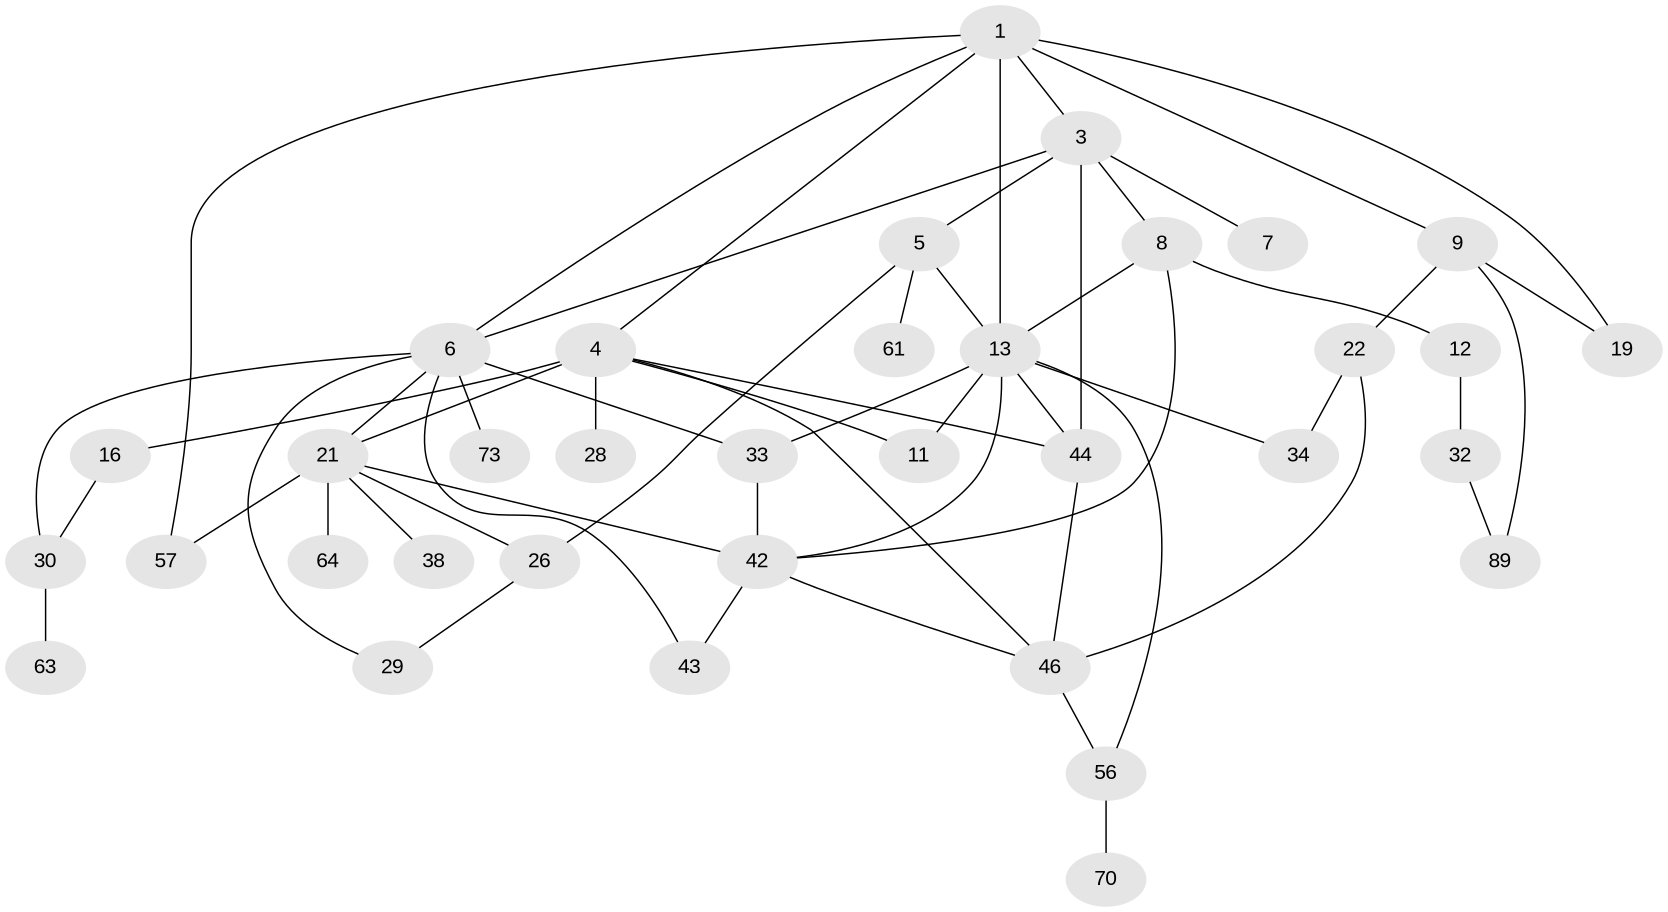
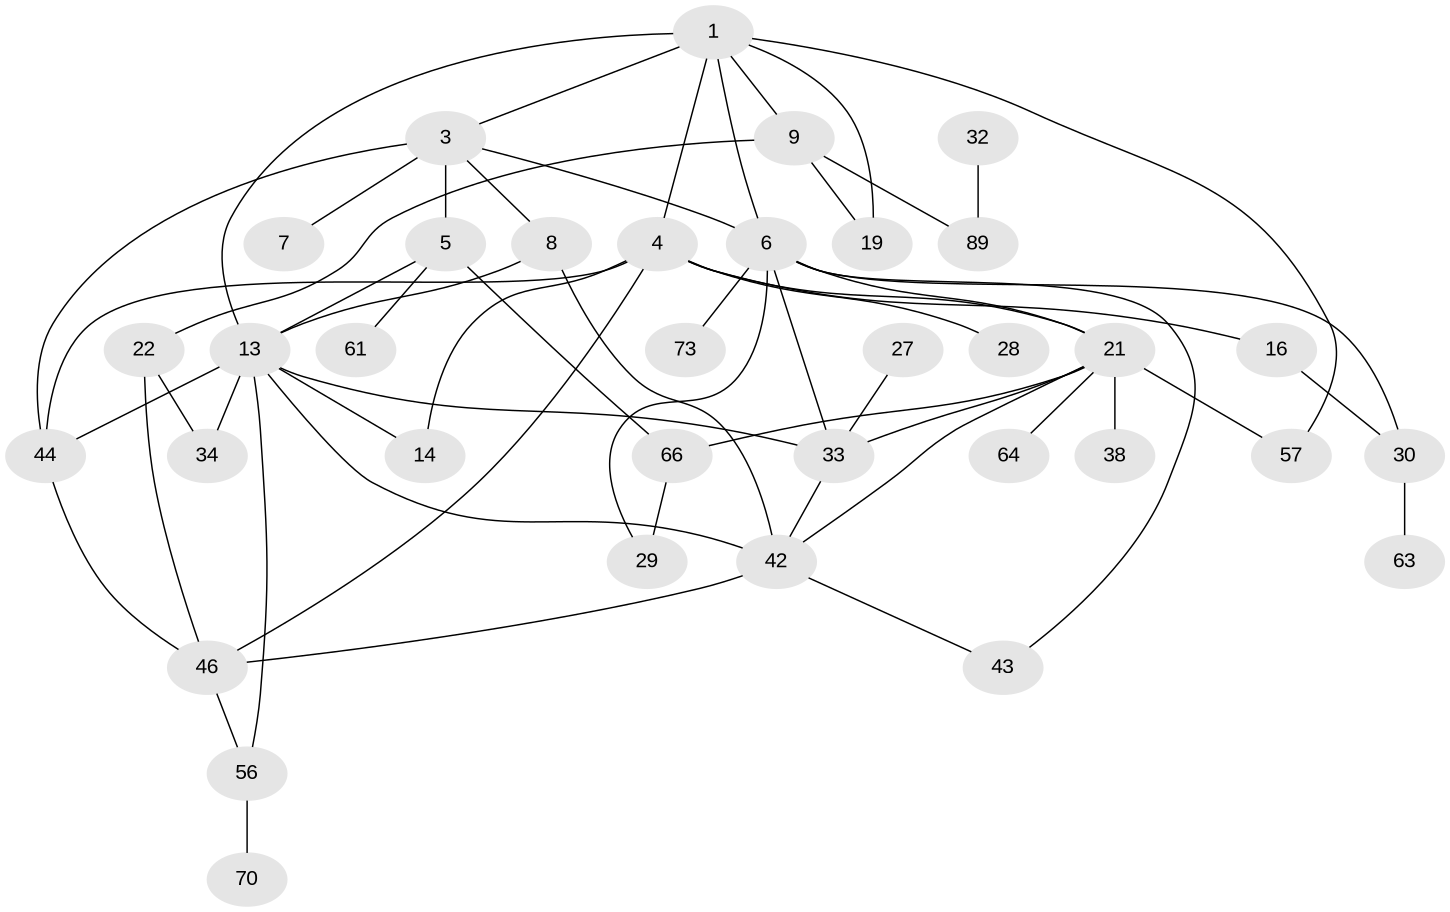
none -> (903, 350)
(1461, 350) -> none
none -> (954, 412)
(919, 456) -> (425, 456)
(540, 562) -> (672, 456)
